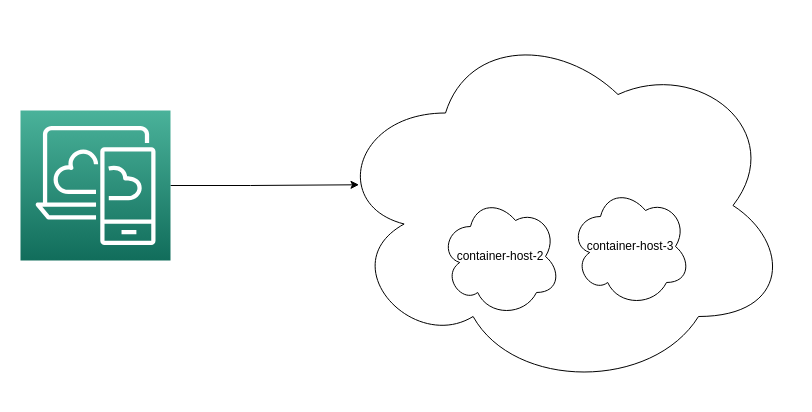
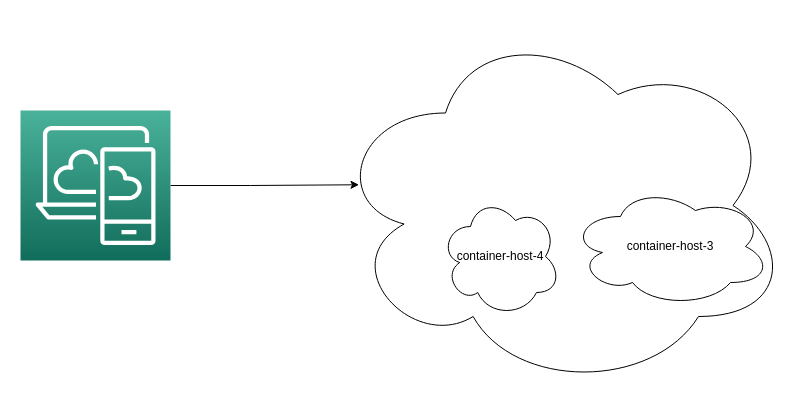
(631, 247) -> (671, 247)
(501, 257) -> (501, 257)
